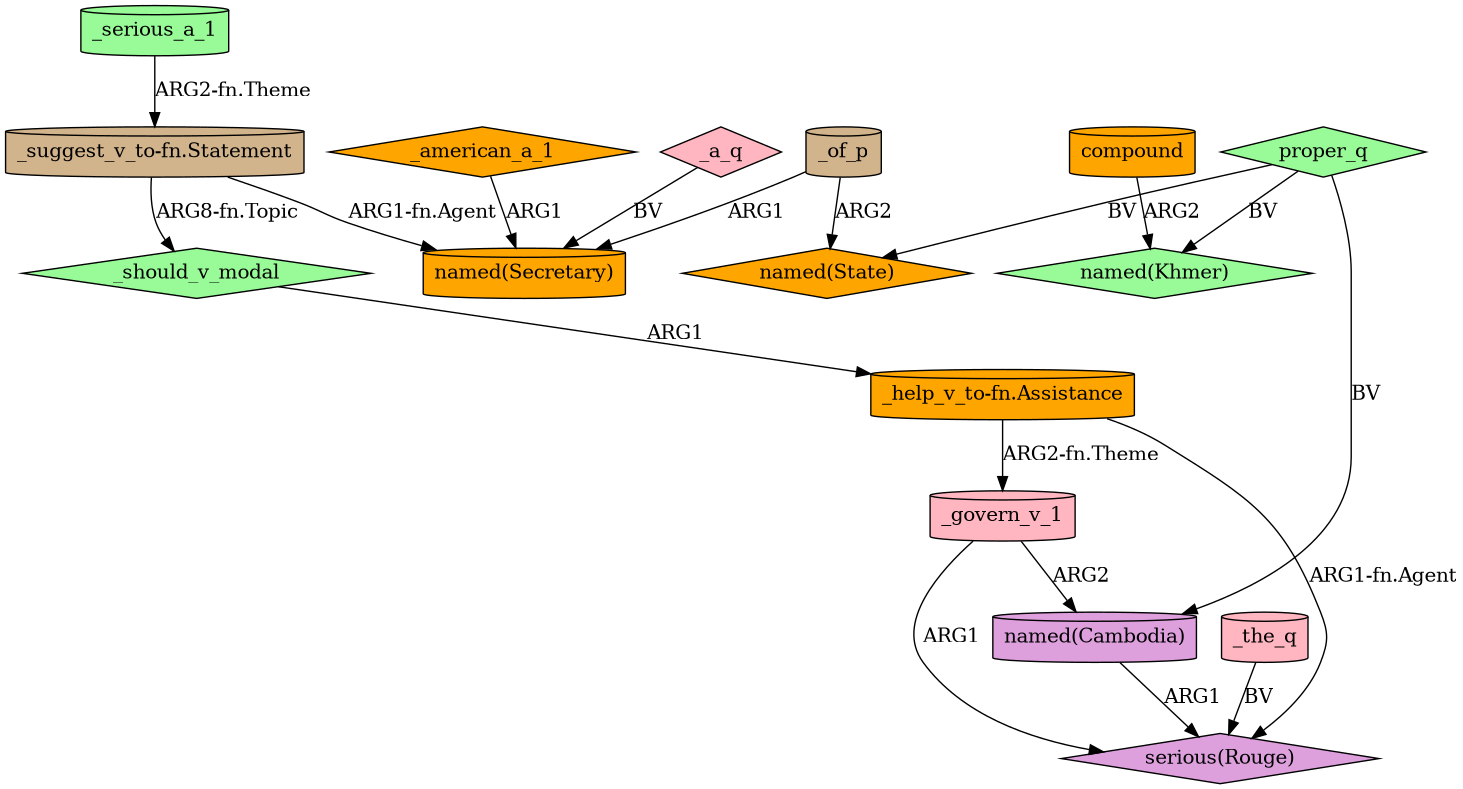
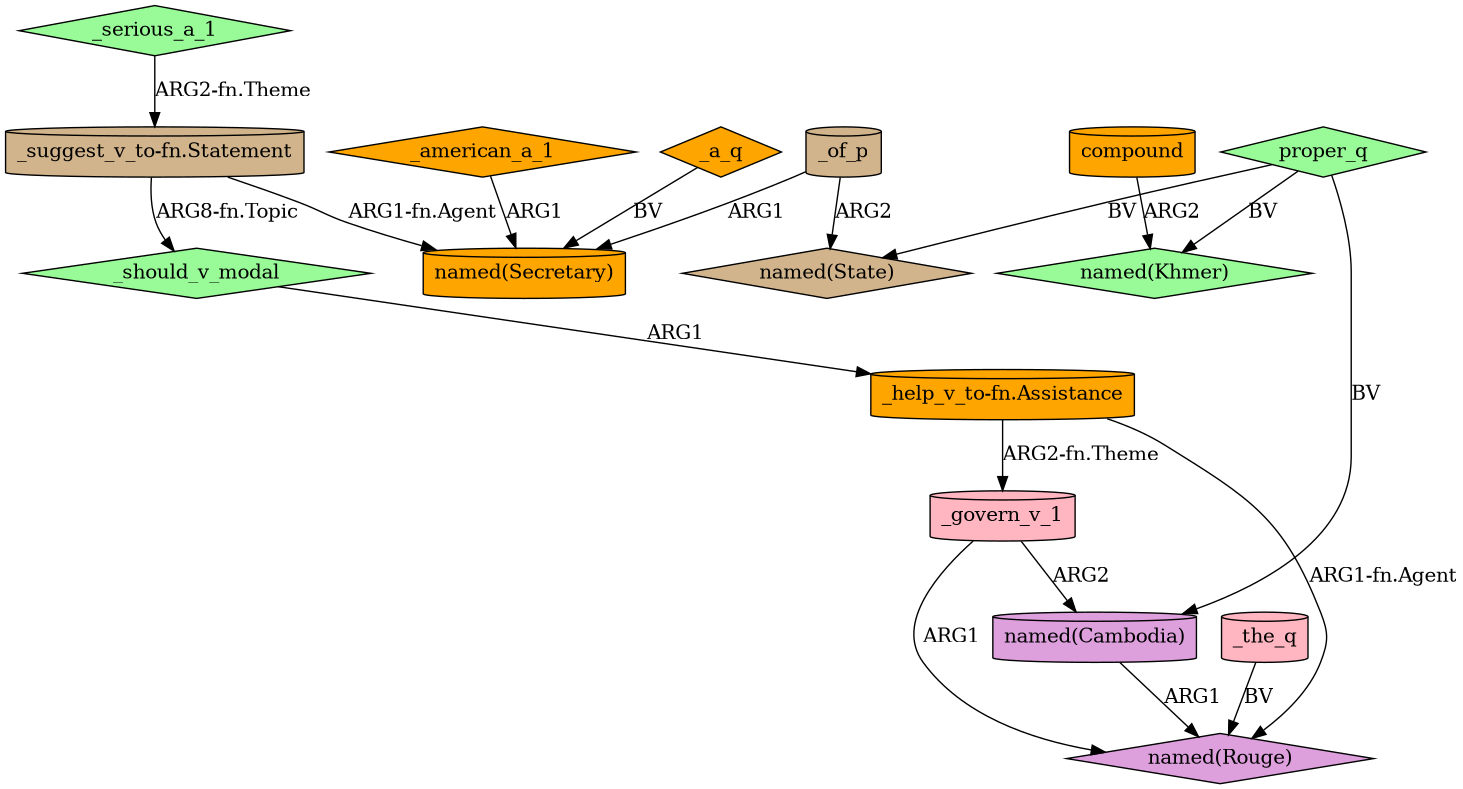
(155, 31) -> (155, 31)
(721, 152) -> (721, 152)
(827, 273) -> (827, 273)
(1220, 759) -> (1220, 759)
